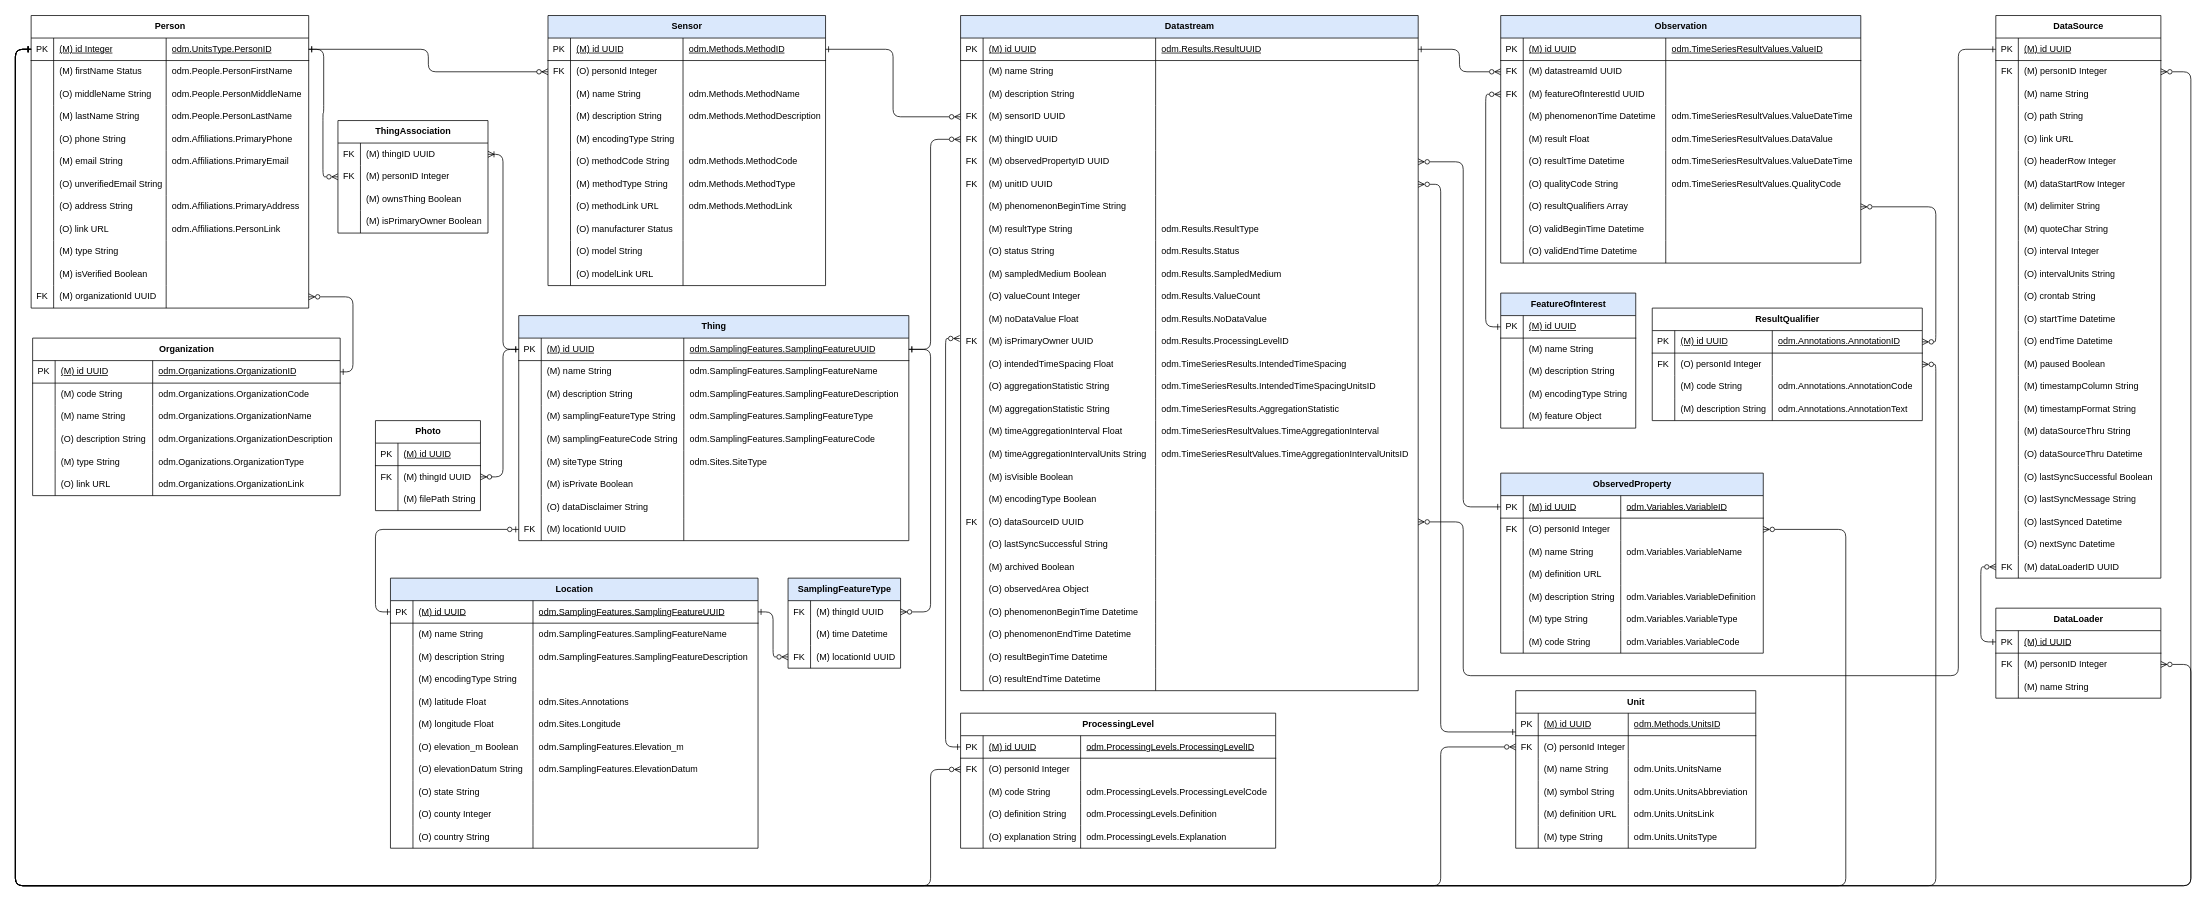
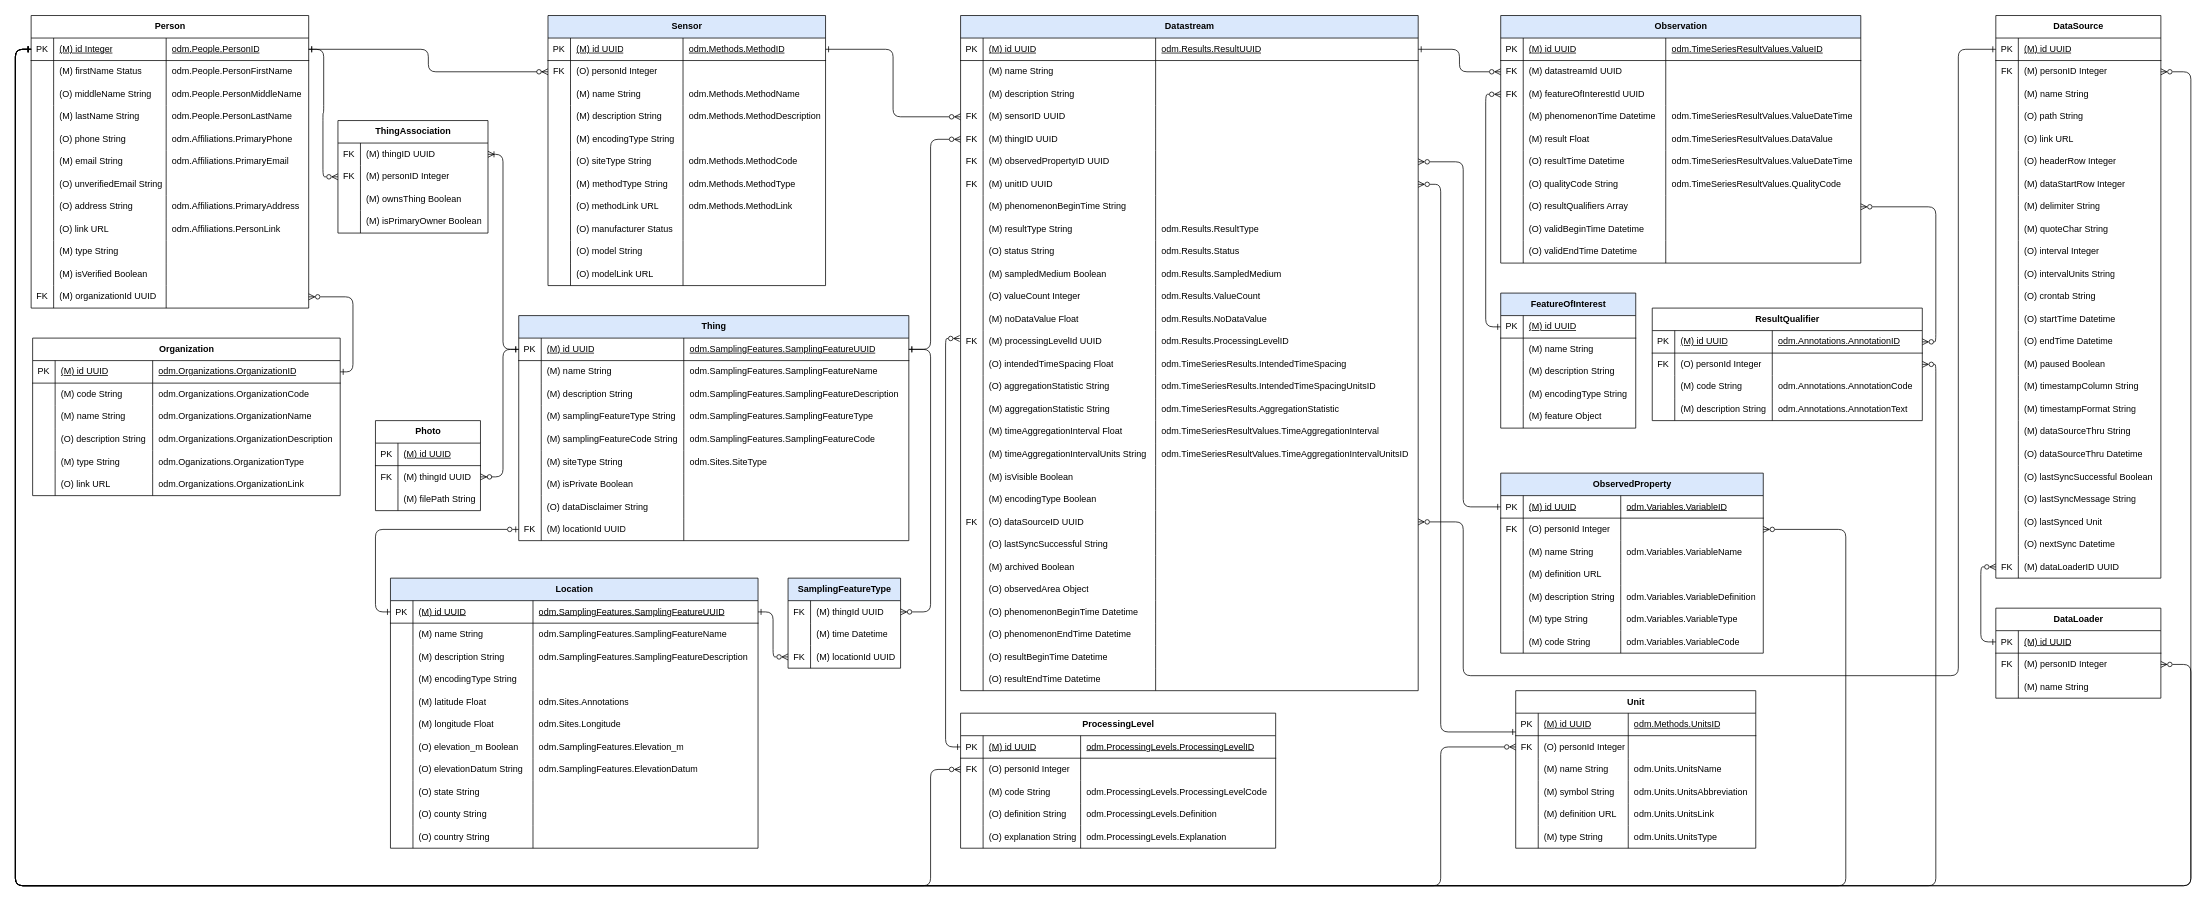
(224, 49) -> (216, 49)
(626, 162) -> (620, 162)
(1042, 342) -> (1050, 342)
(2077, 522) -> (2067, 522)
(462, 814) -> (458, 814)
